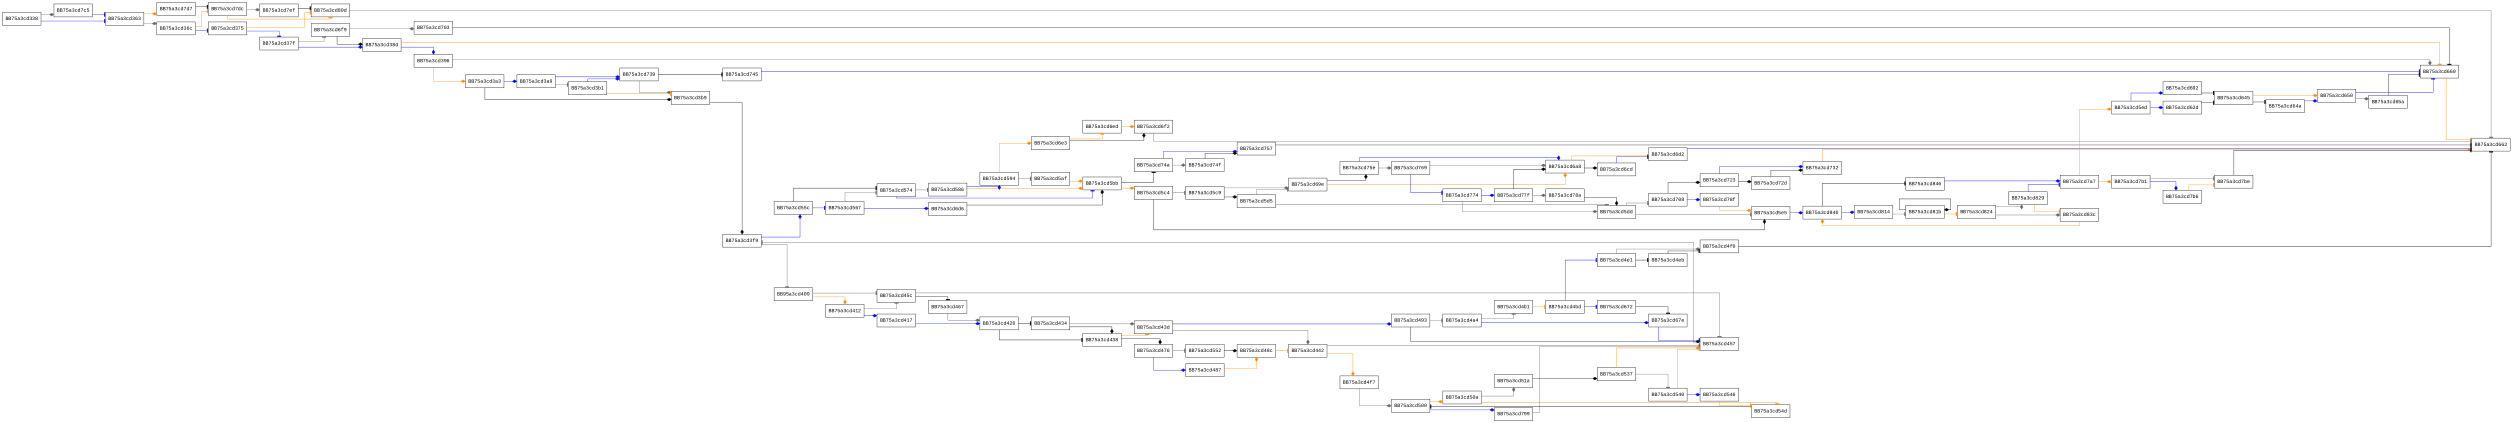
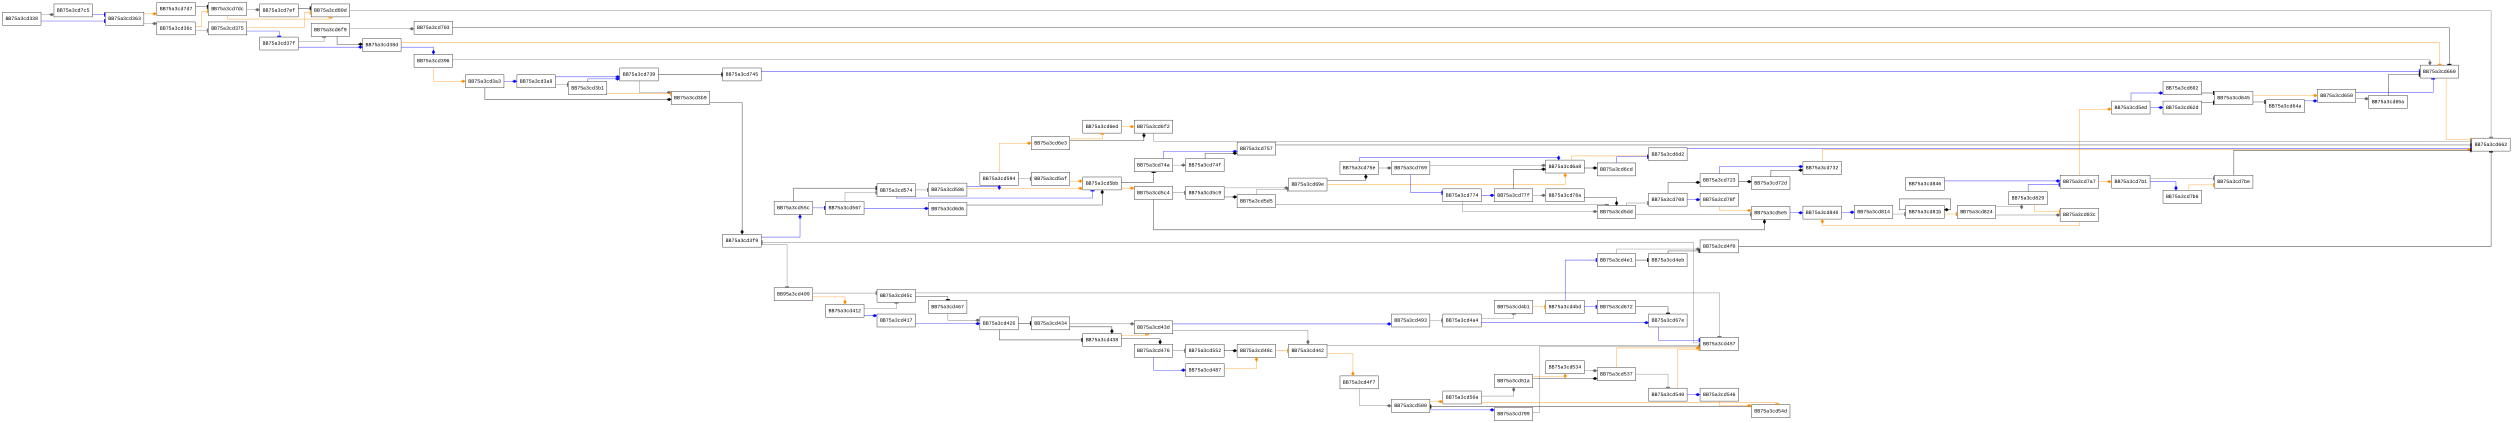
(201, 31) -> (201, 31)
(1852, 183) -> none
(1546, 342) -> none
none -> (1565, 367)
(1732, 406) -> (1732, 406)
